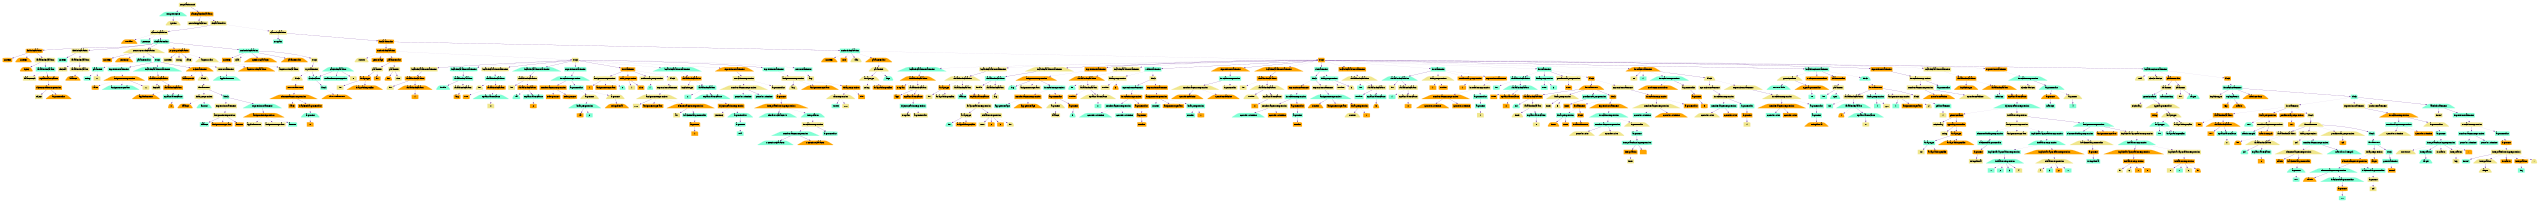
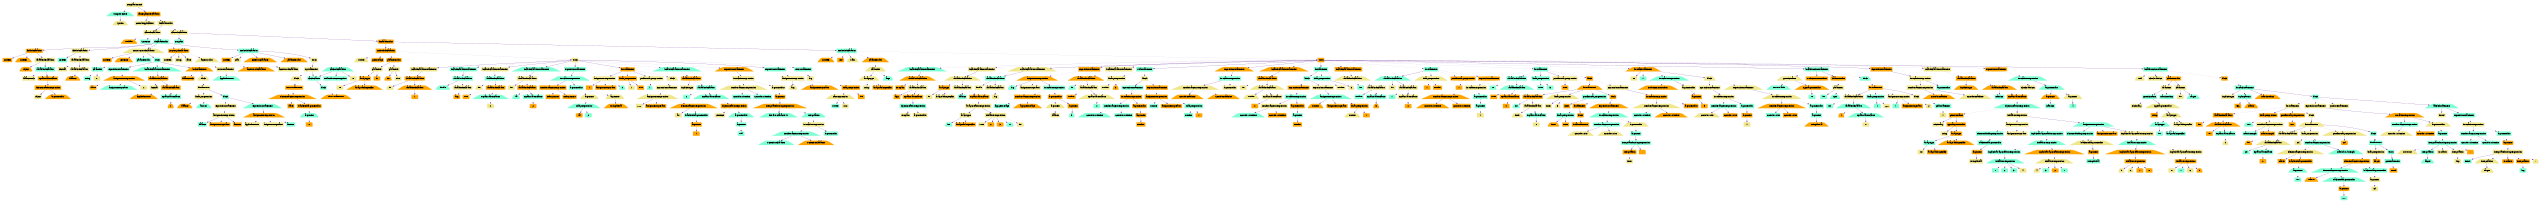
none -> (1010, 124)
